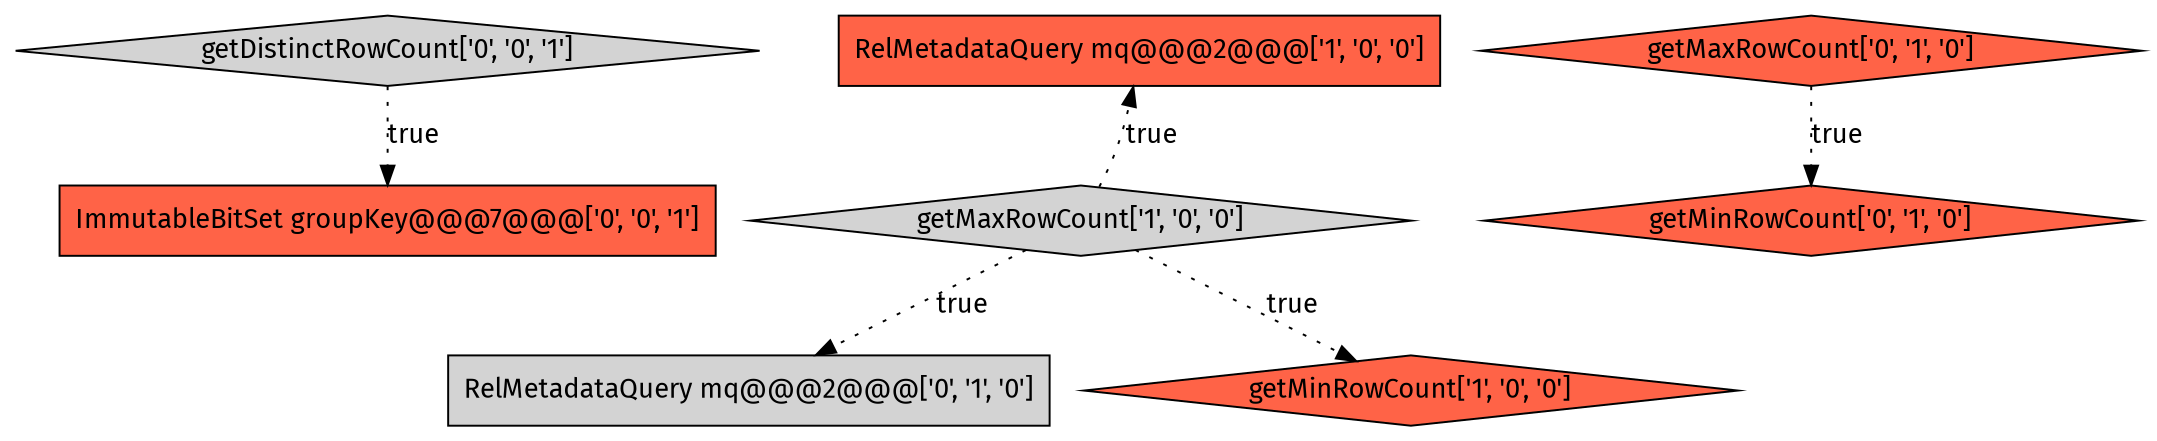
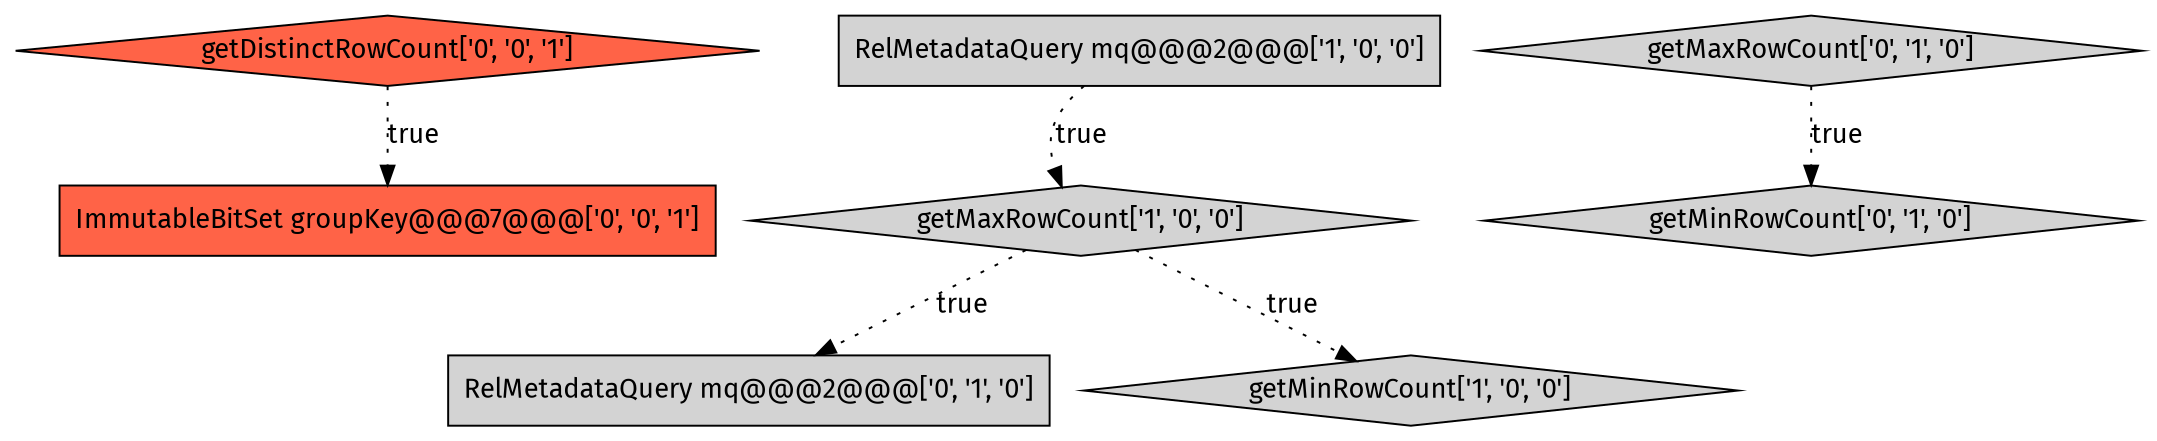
(388, 51) -> (388, 51)
(1139, 51) -> (1139, 51)
(1811, 51) -> (1811, 51)
(1117, 148) -> (1055, 122)
(1811, 221) -> (1811, 221)
(1411, 391) -> (1411, 391)
